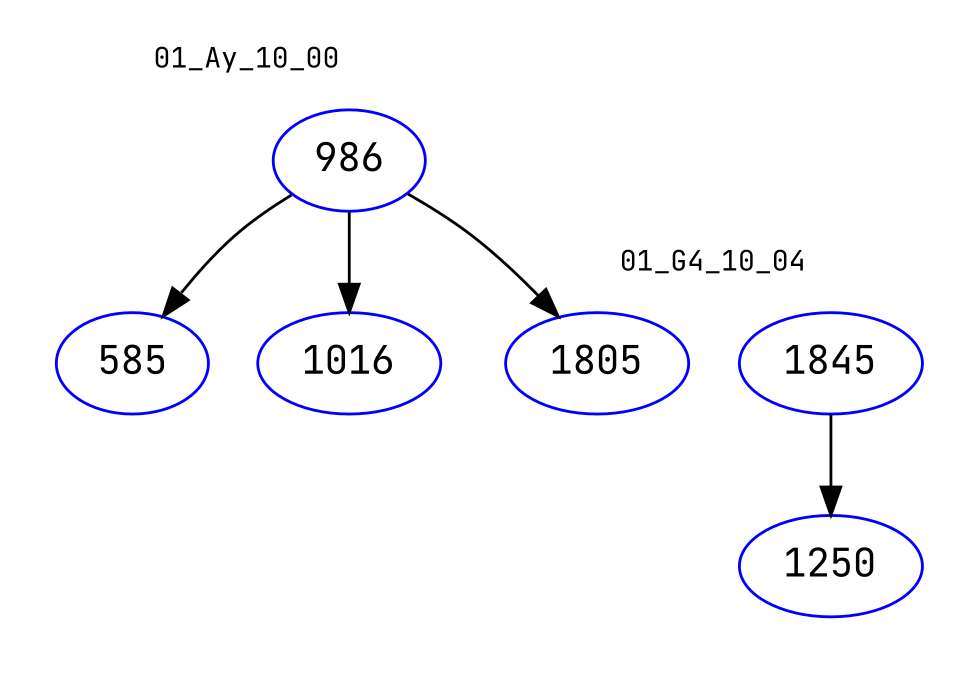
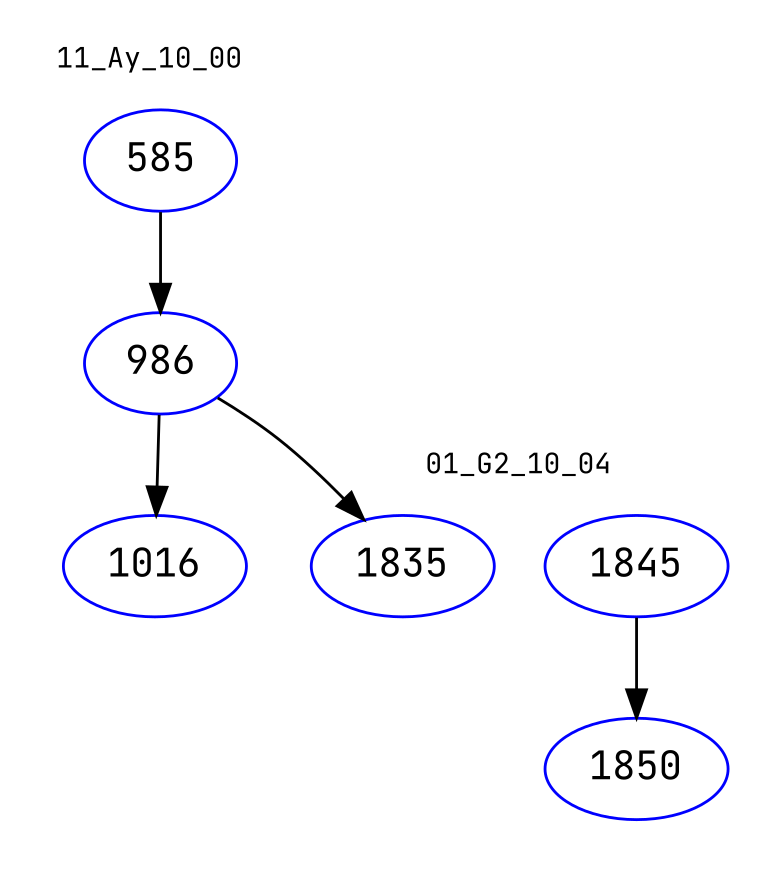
(248, 61) -> (151, 61)
(232, 238) -> (161, 248)
(714, 263) -> (520, 466)
(597, 363) -> (403, 566)
(831, 566) -> (637, 769)
